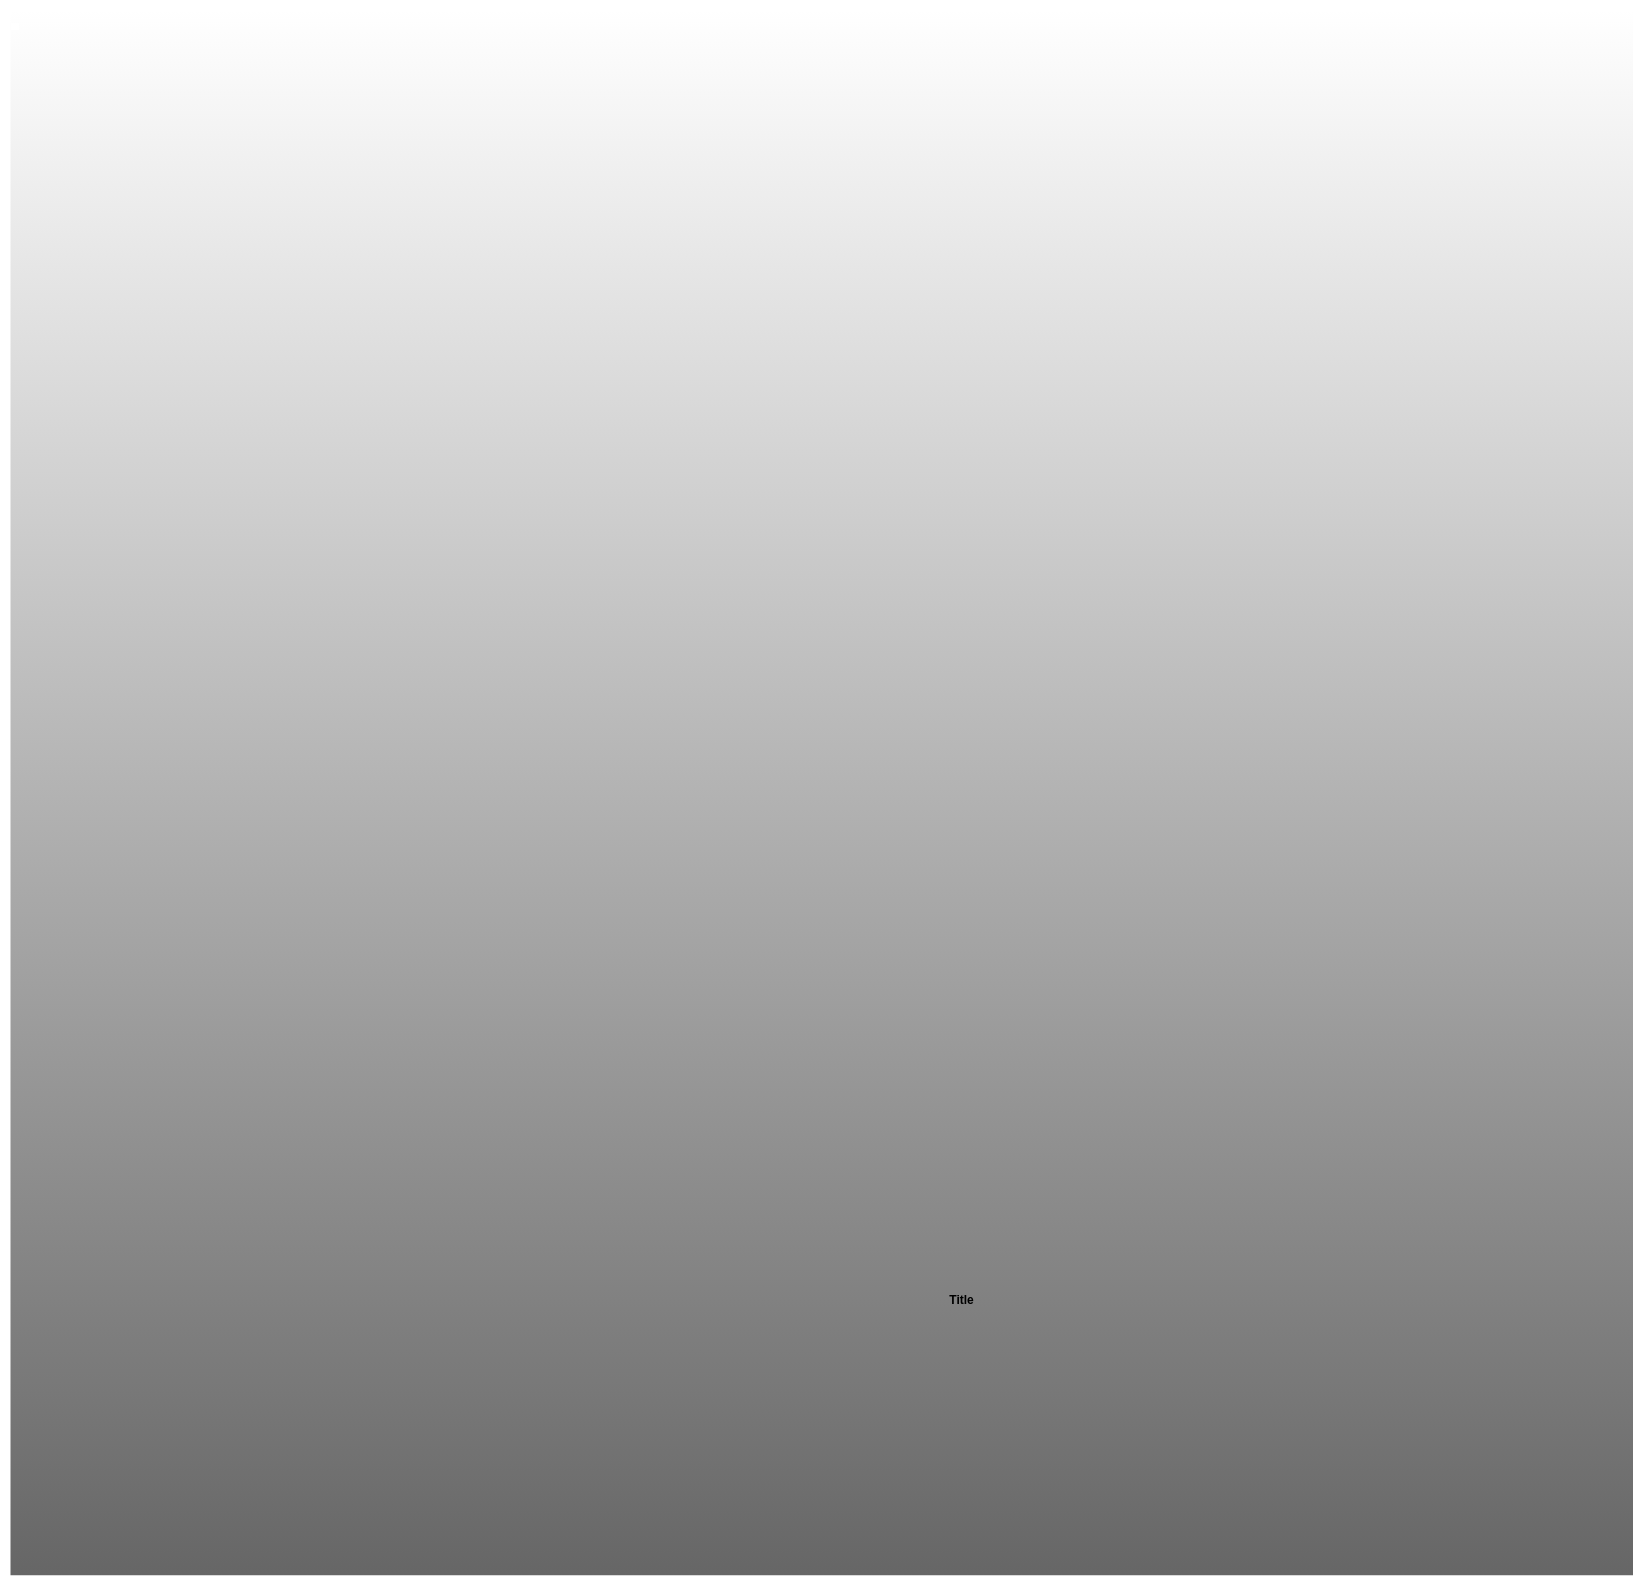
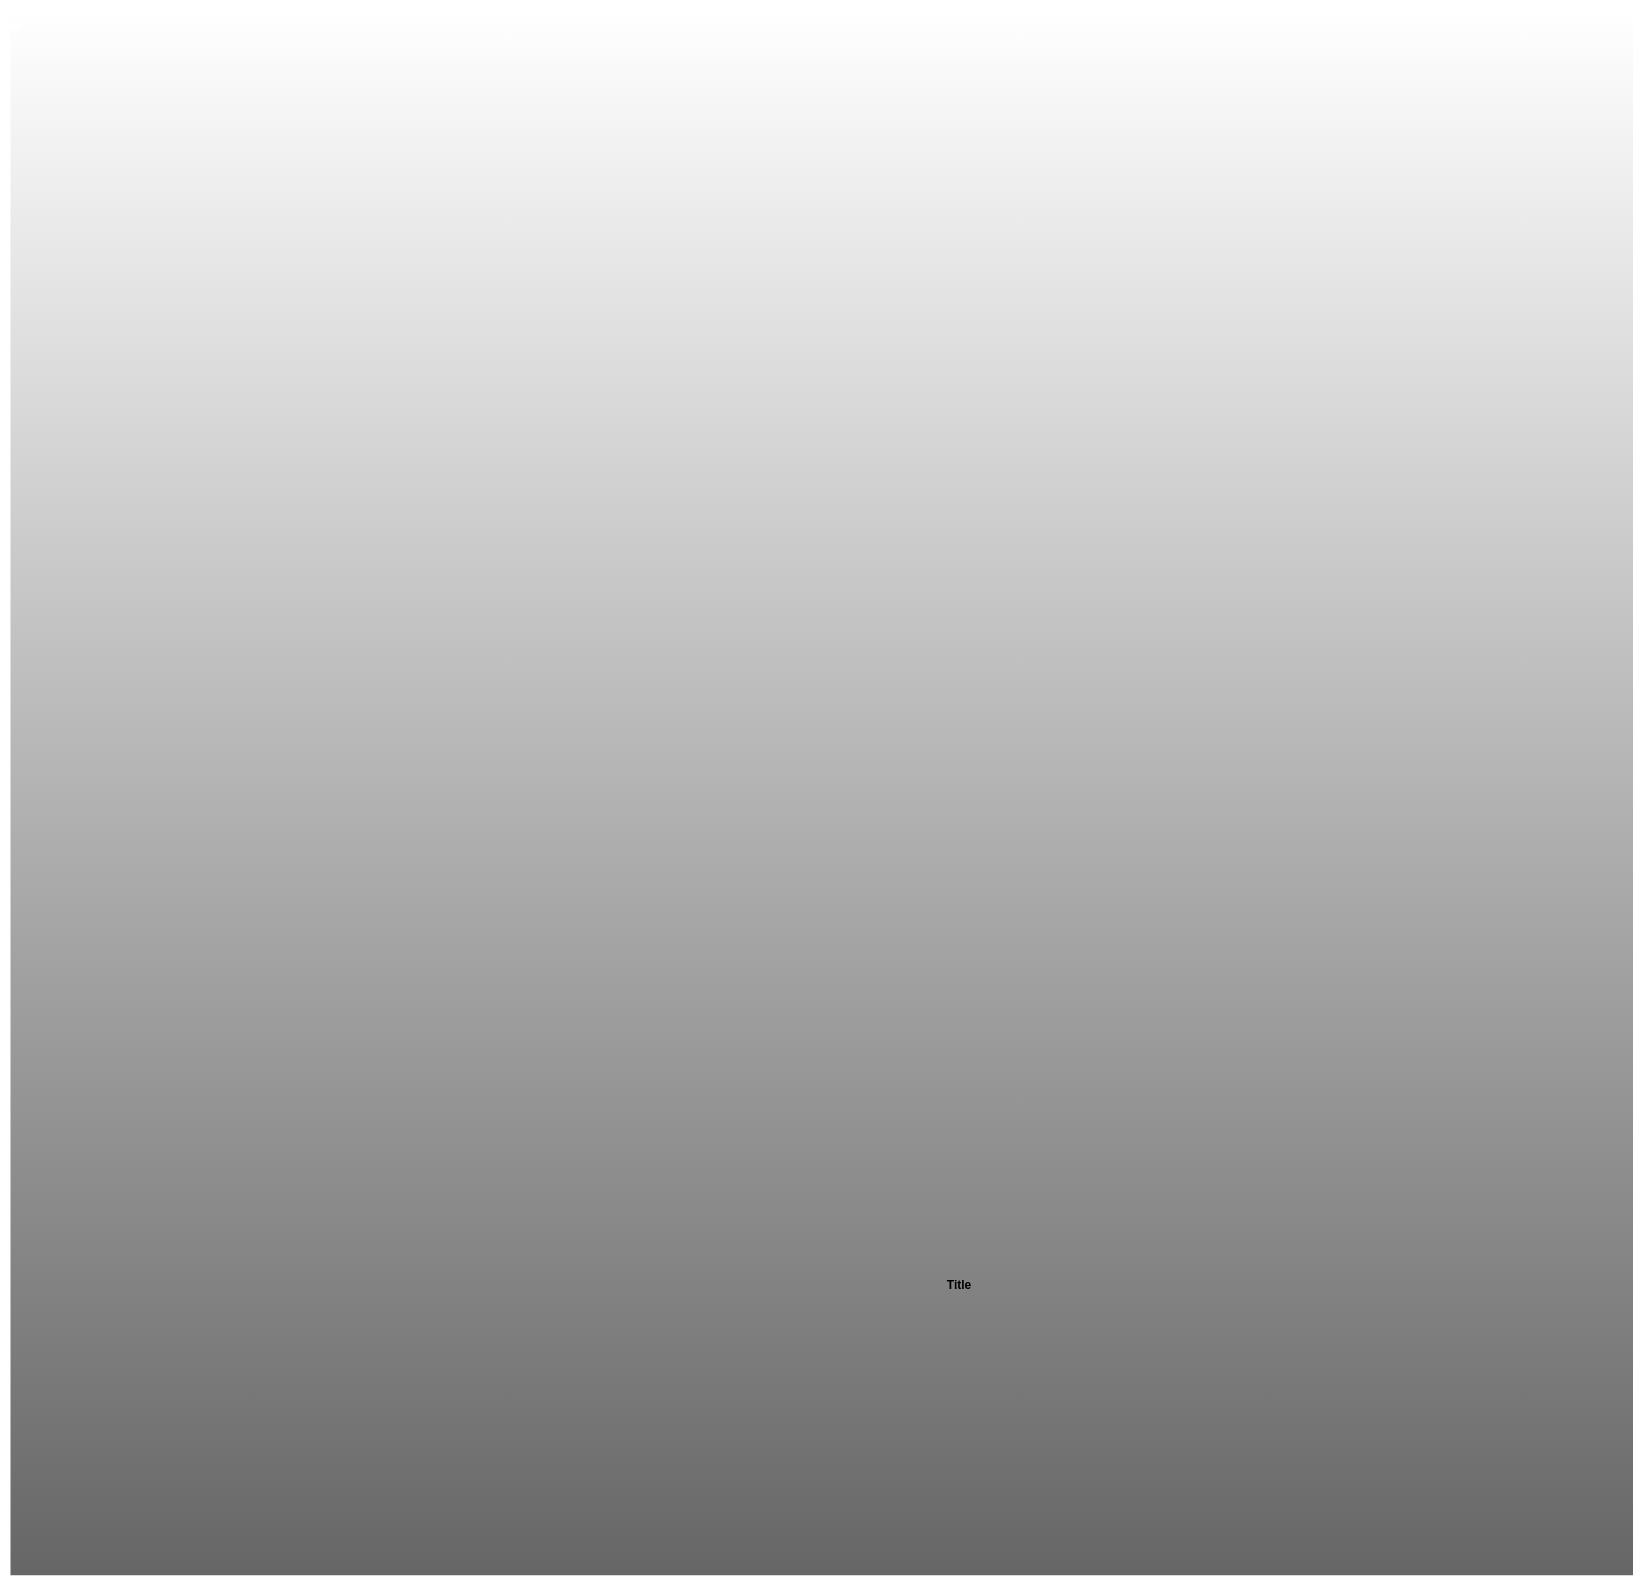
(961, 1300) -> (959, 1285)
